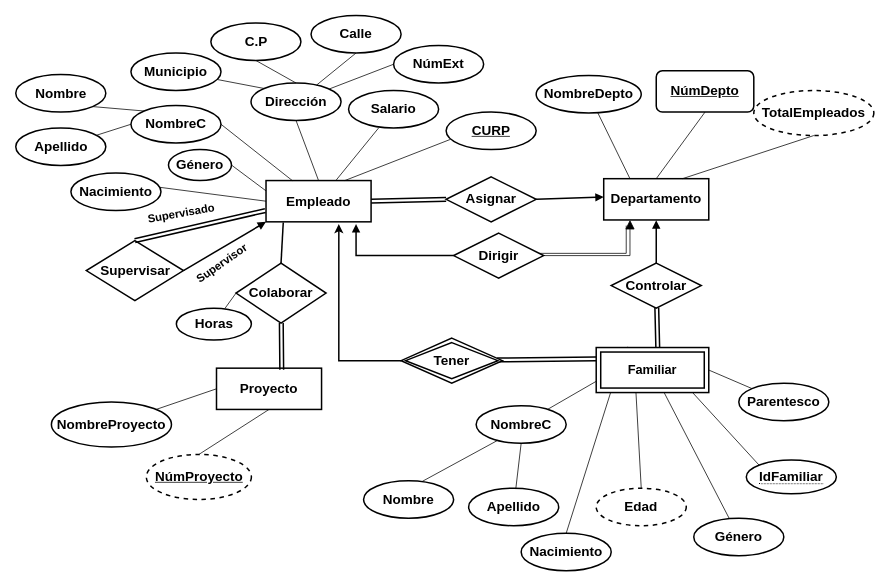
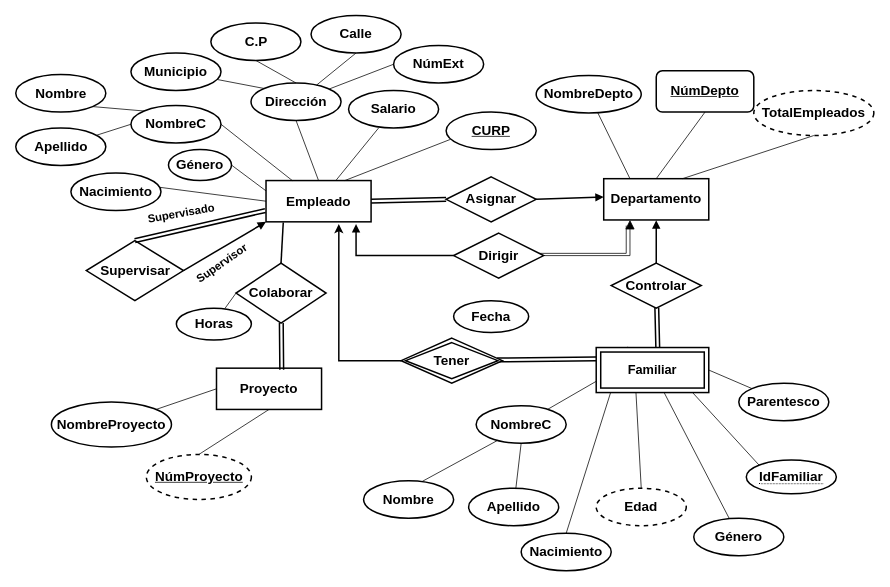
none -> (491, 316)
